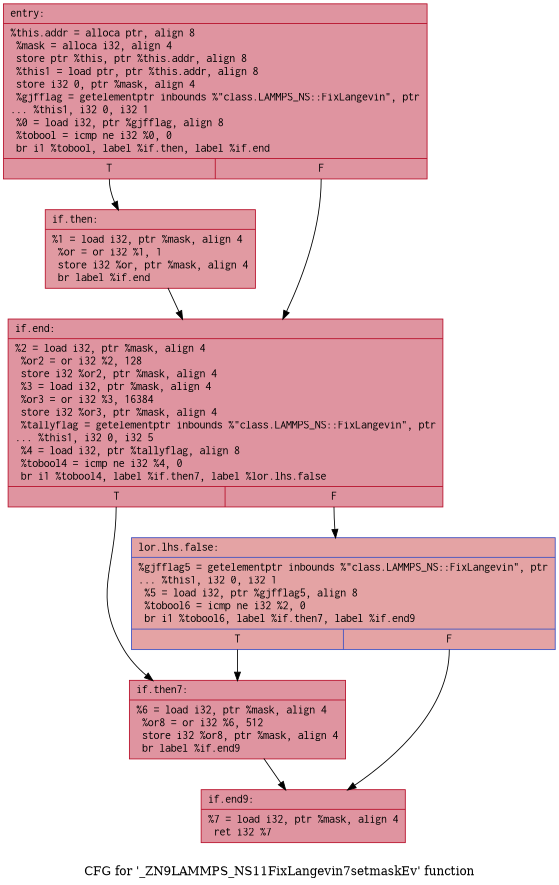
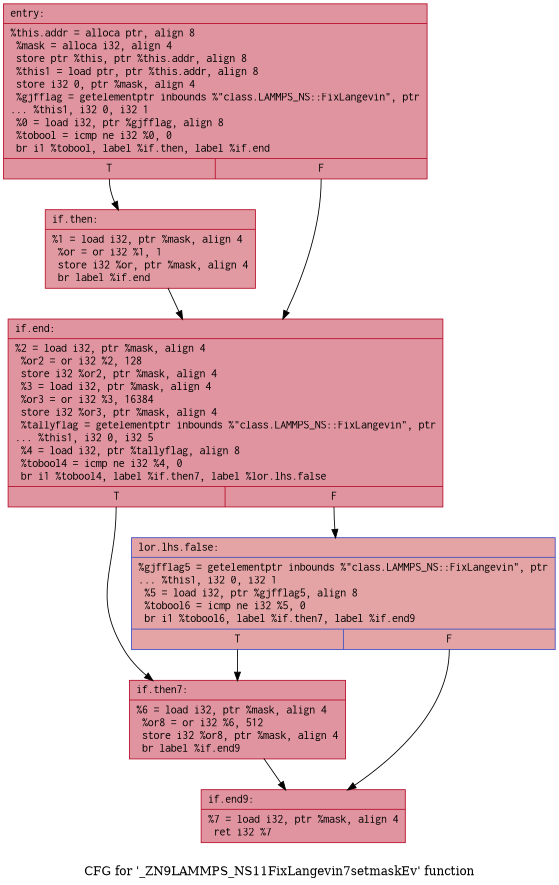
(222, 606) -> (222, 606)
